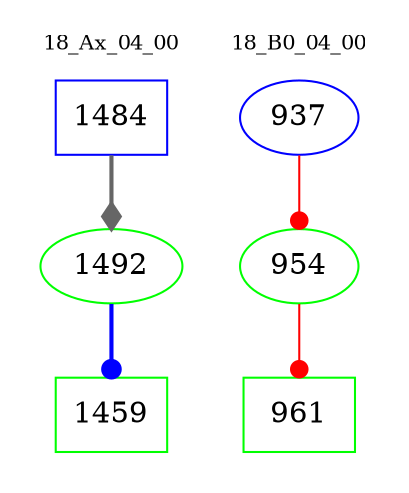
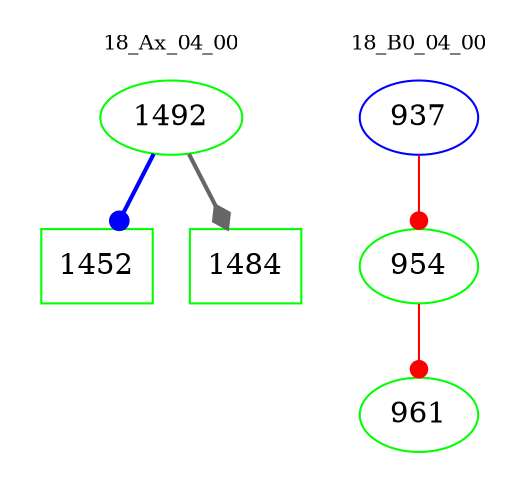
(111, 118) -> (246, 266)
(111, 180) -> (202, 180)
(111, 415) -> (97, 266)
(299, 415) -> (419, 415)
